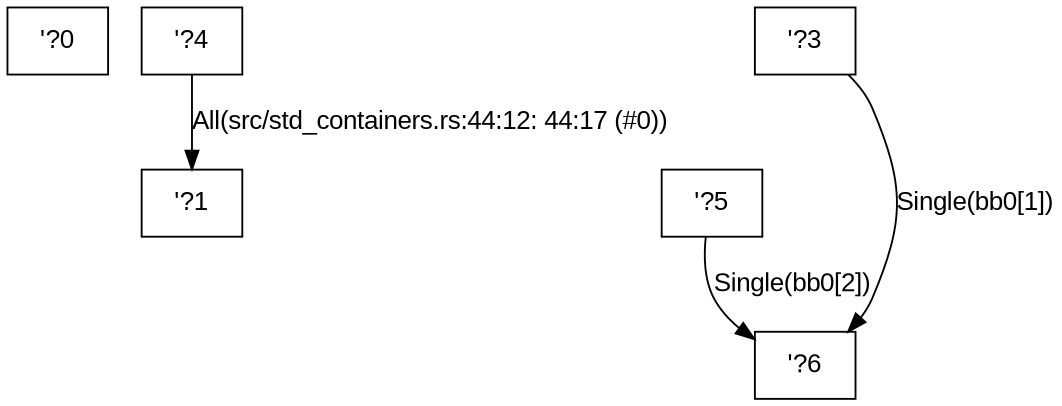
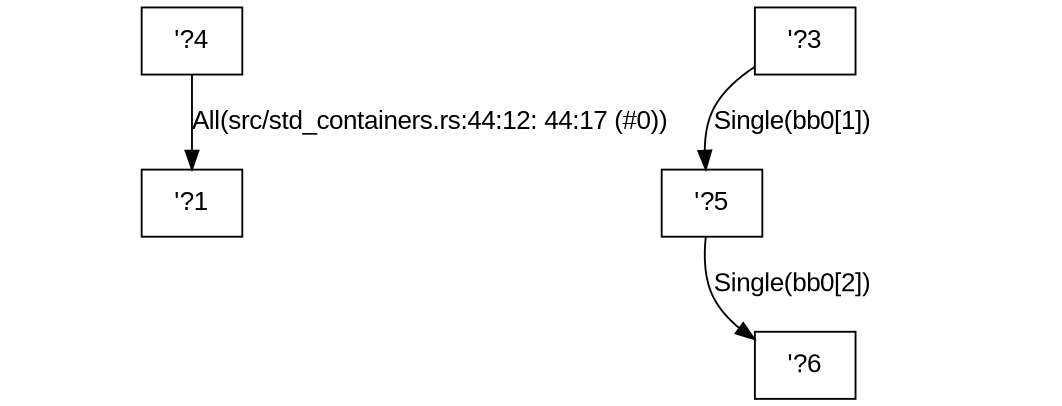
(58, 41) -> none
(896, 194) -> (718, 102)
